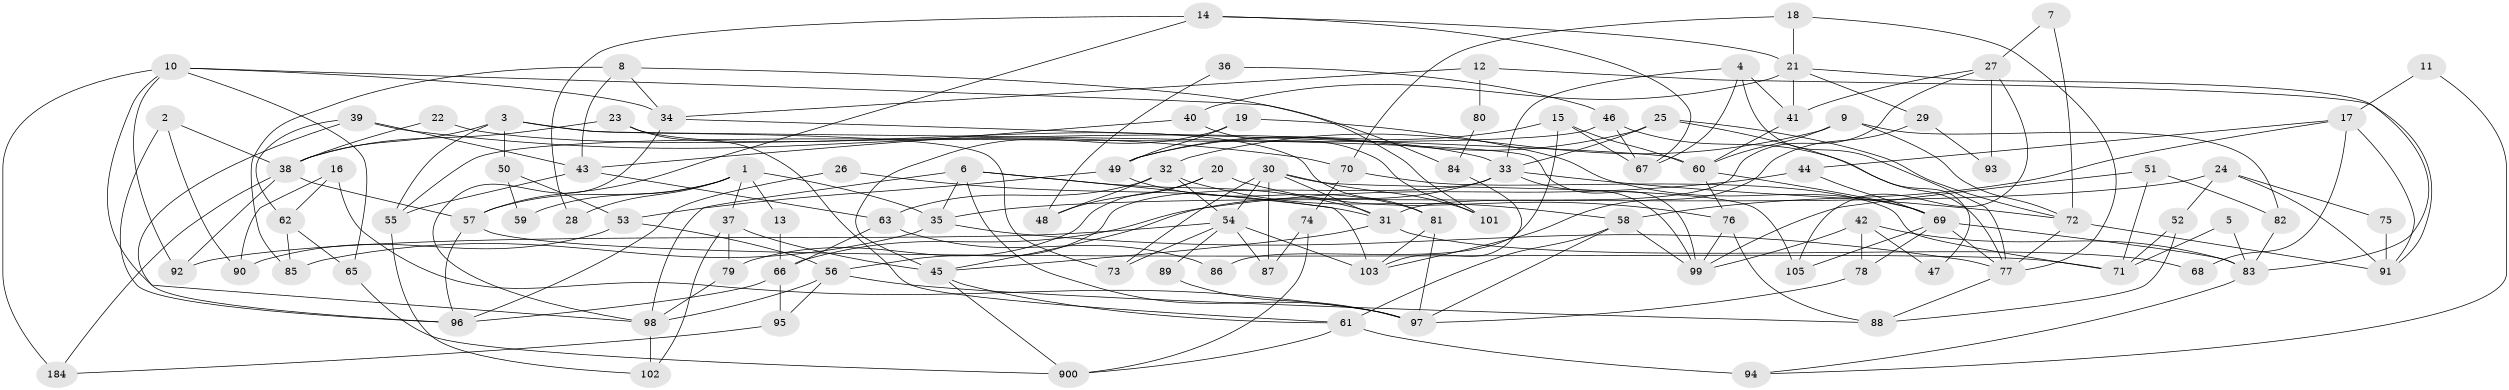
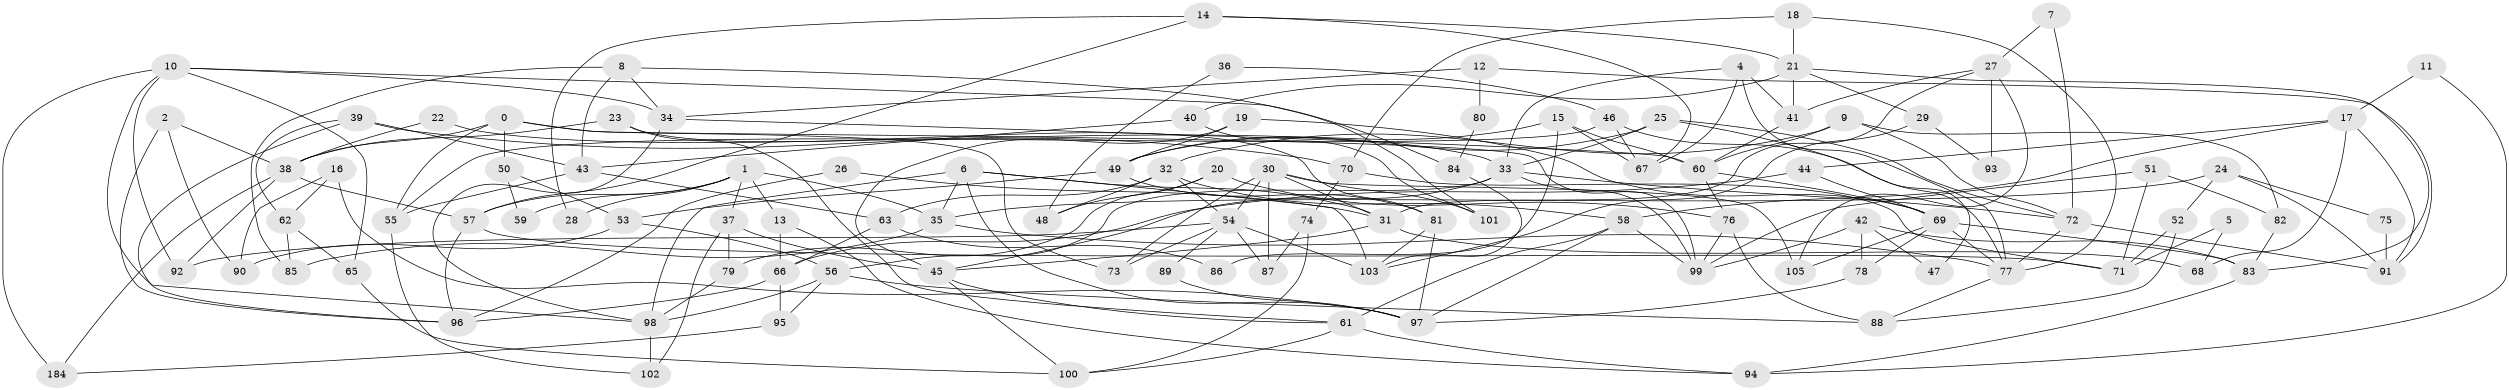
(504, 118) -> (504, 118)
(2238, 243) -> (2212, 249)
none -> (1229, 346)
(1069, 375) -> (1069, 375)
